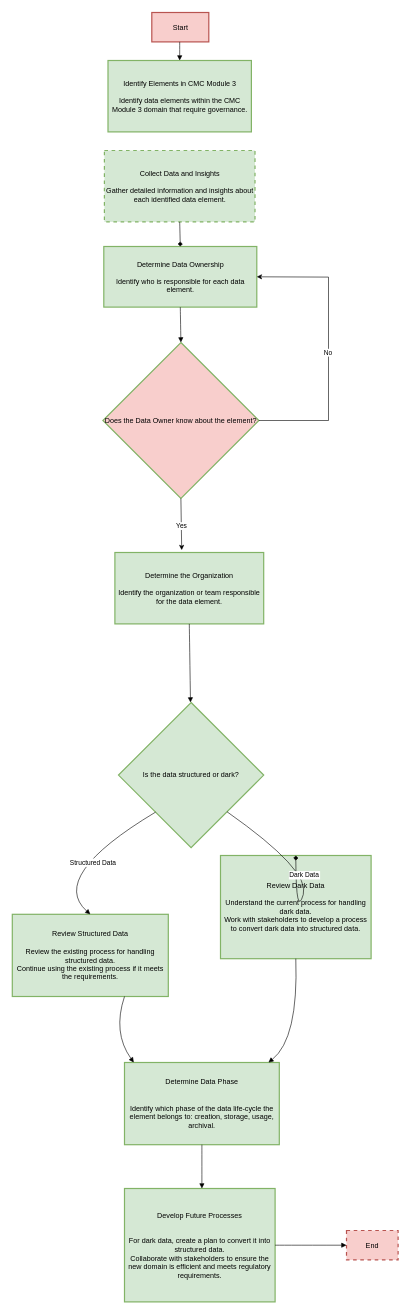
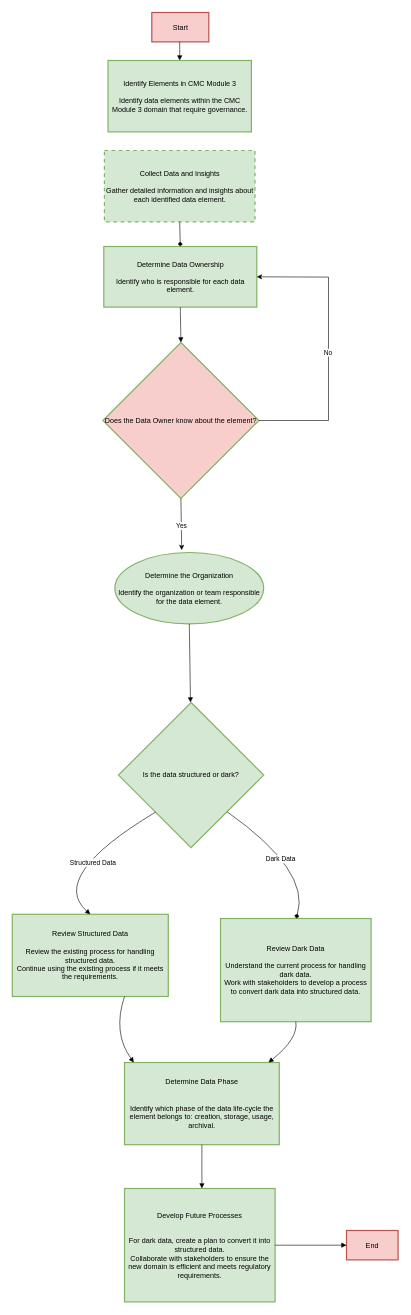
(189, 588) -> (189, 588)
(296, 907) -> (296, 970)
(372, 1245) -> (372, 1245)
